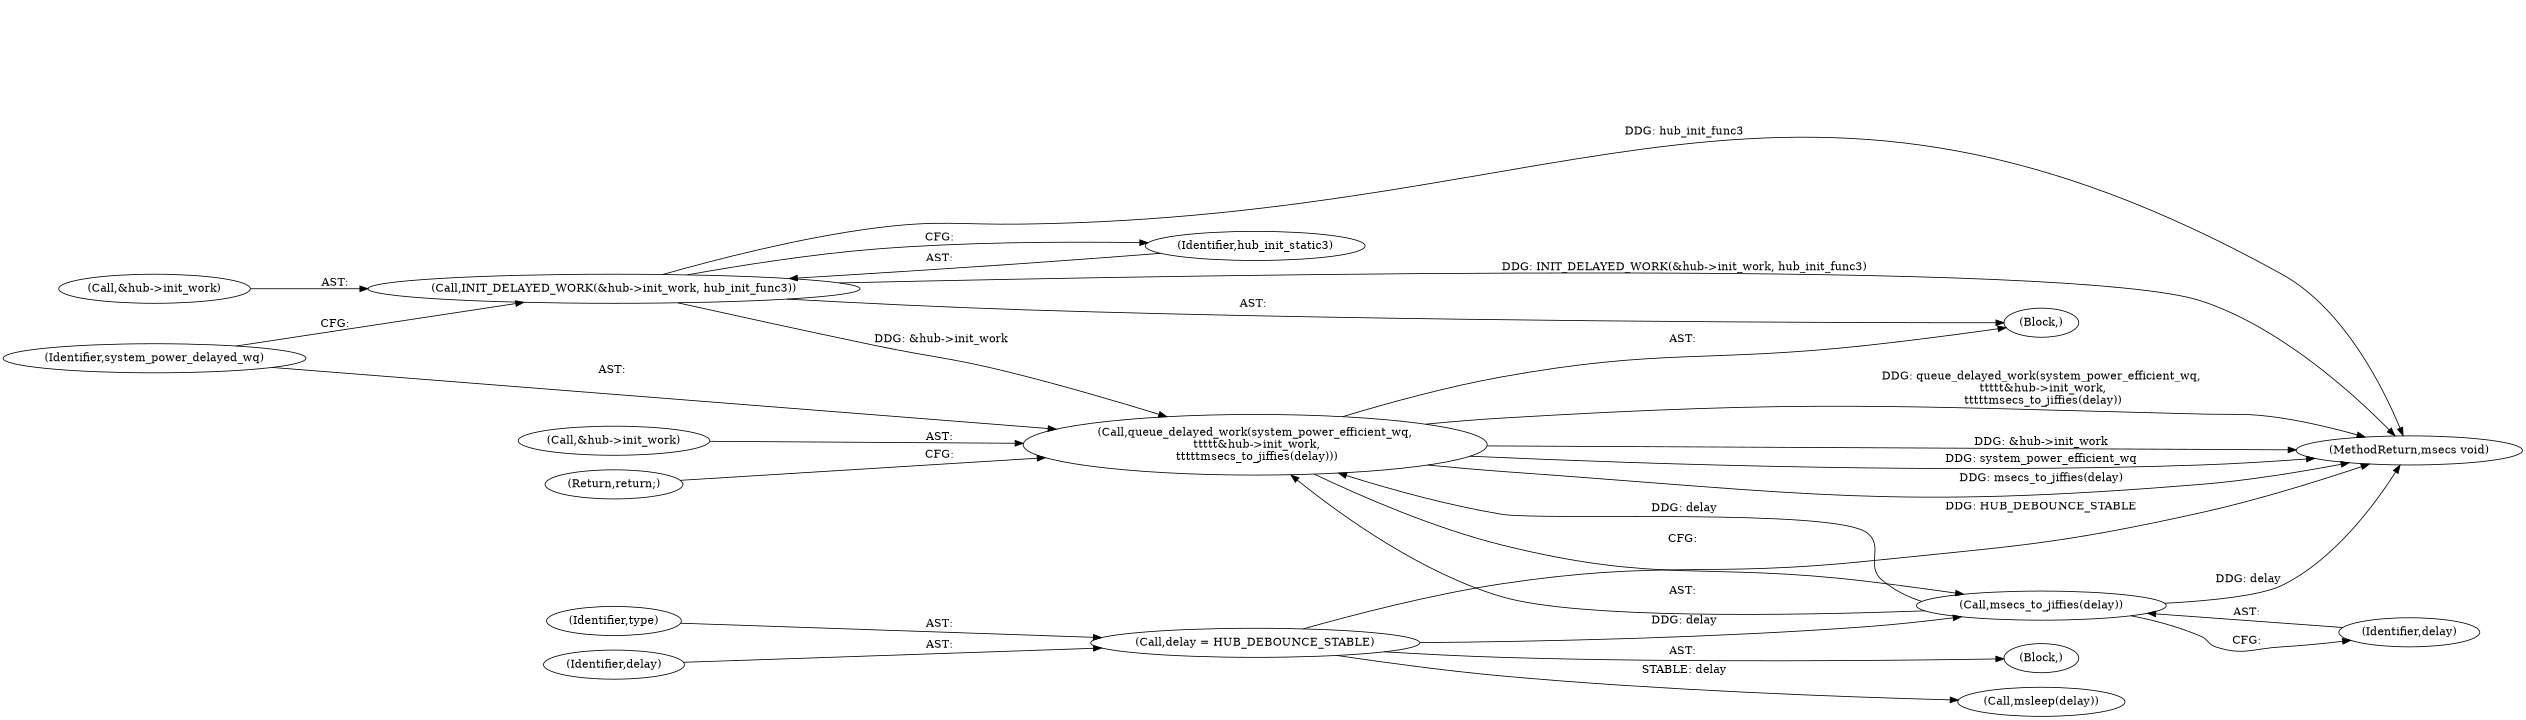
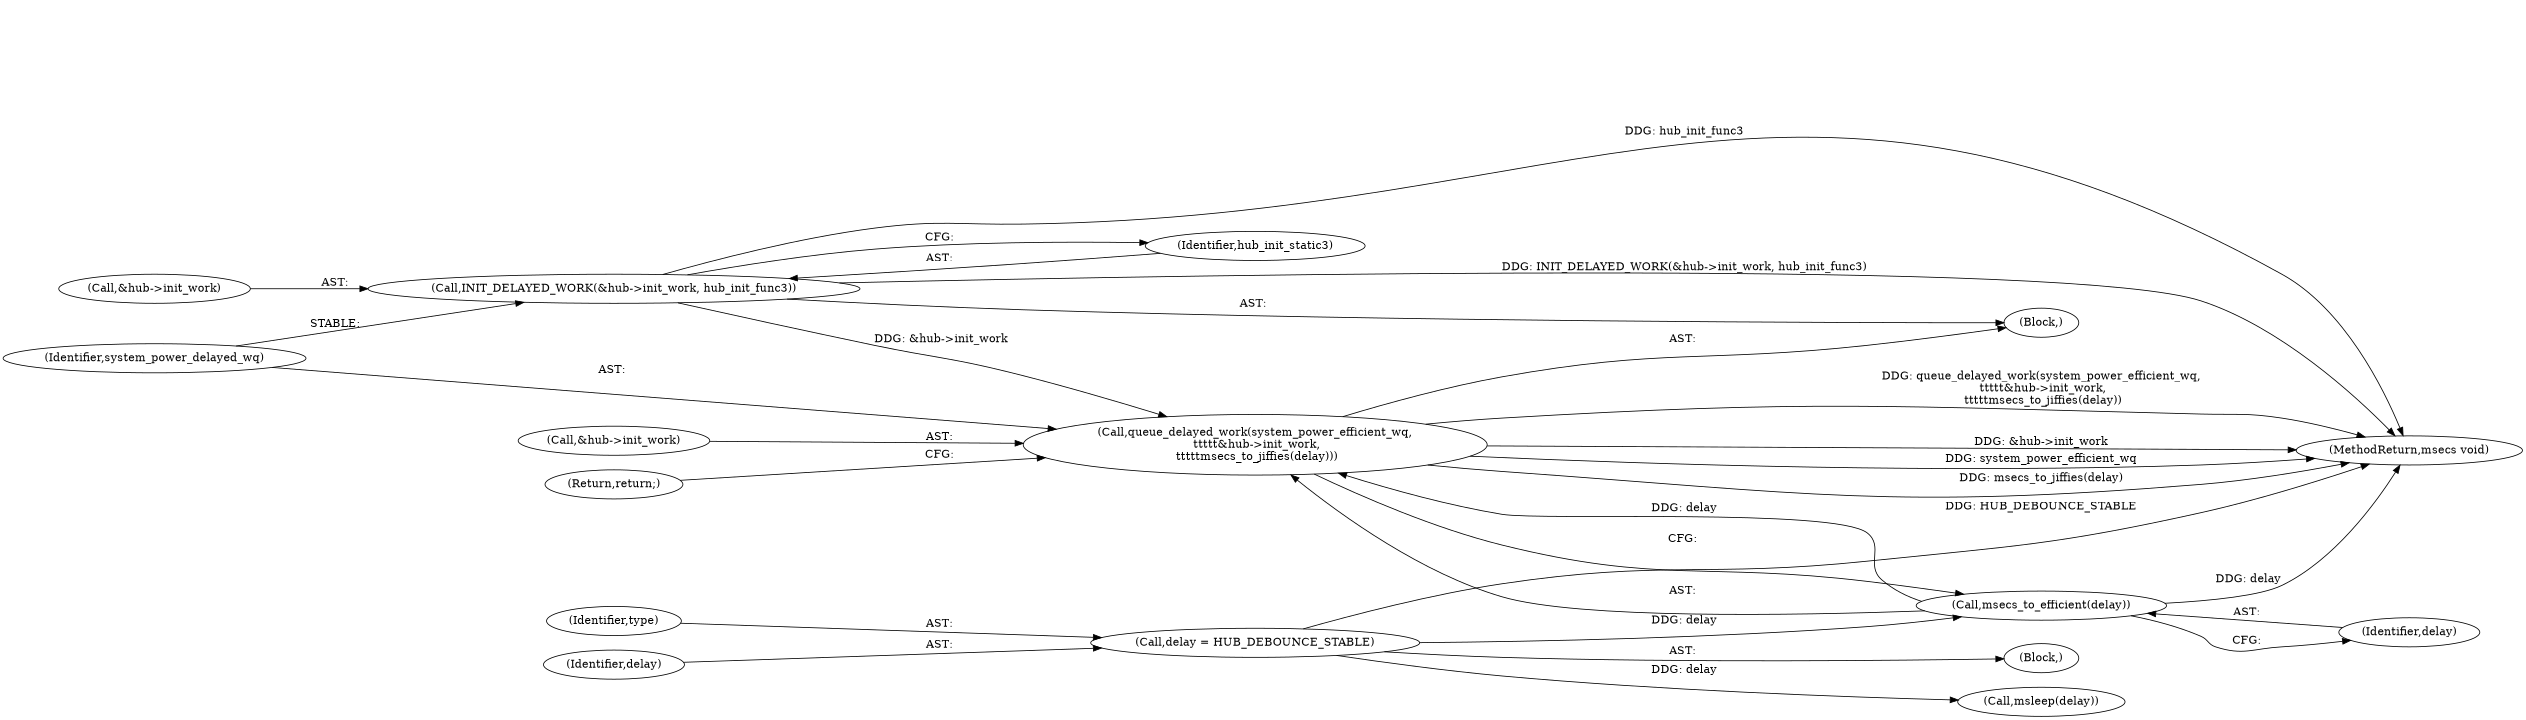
(337, 324) -> (337, 324)
(2041, 606) -> (2041, 606)
(1684, 670) -> (1684, 670)
